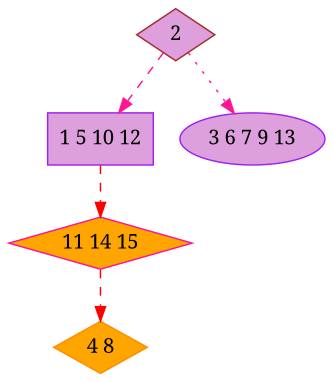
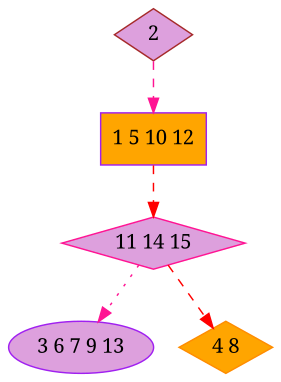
(207, 77) -> (123, 287)
(100, 139) -> (153, 139)
(100, 243) -> (153, 243)
